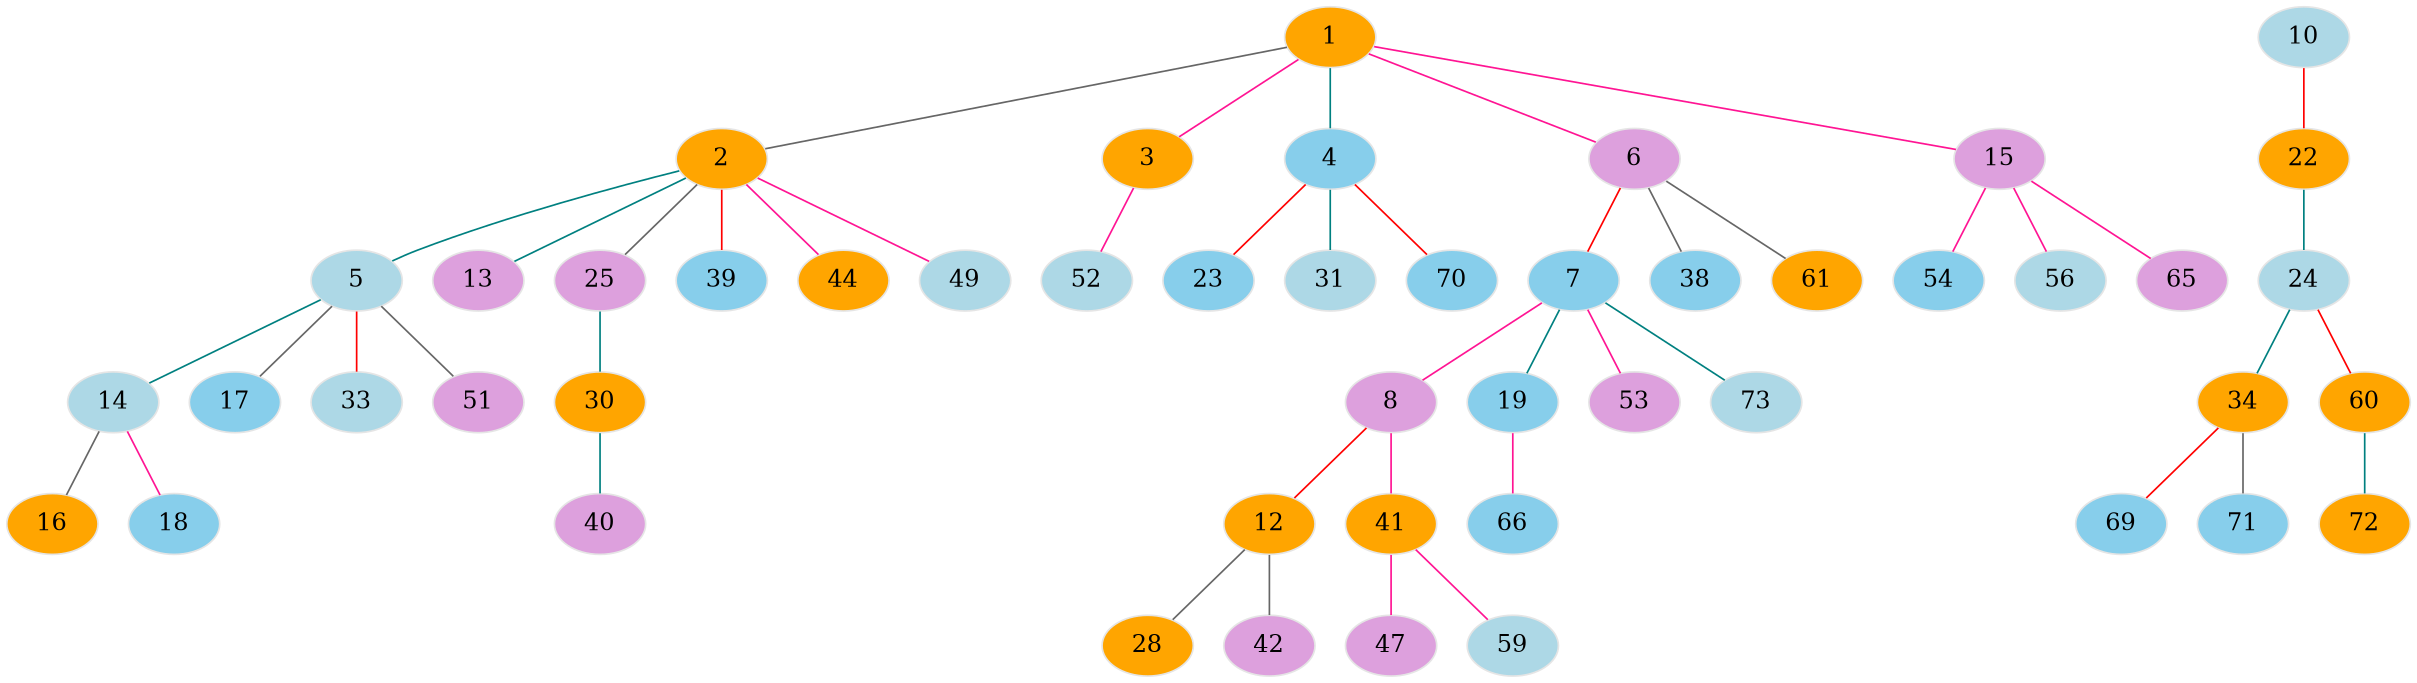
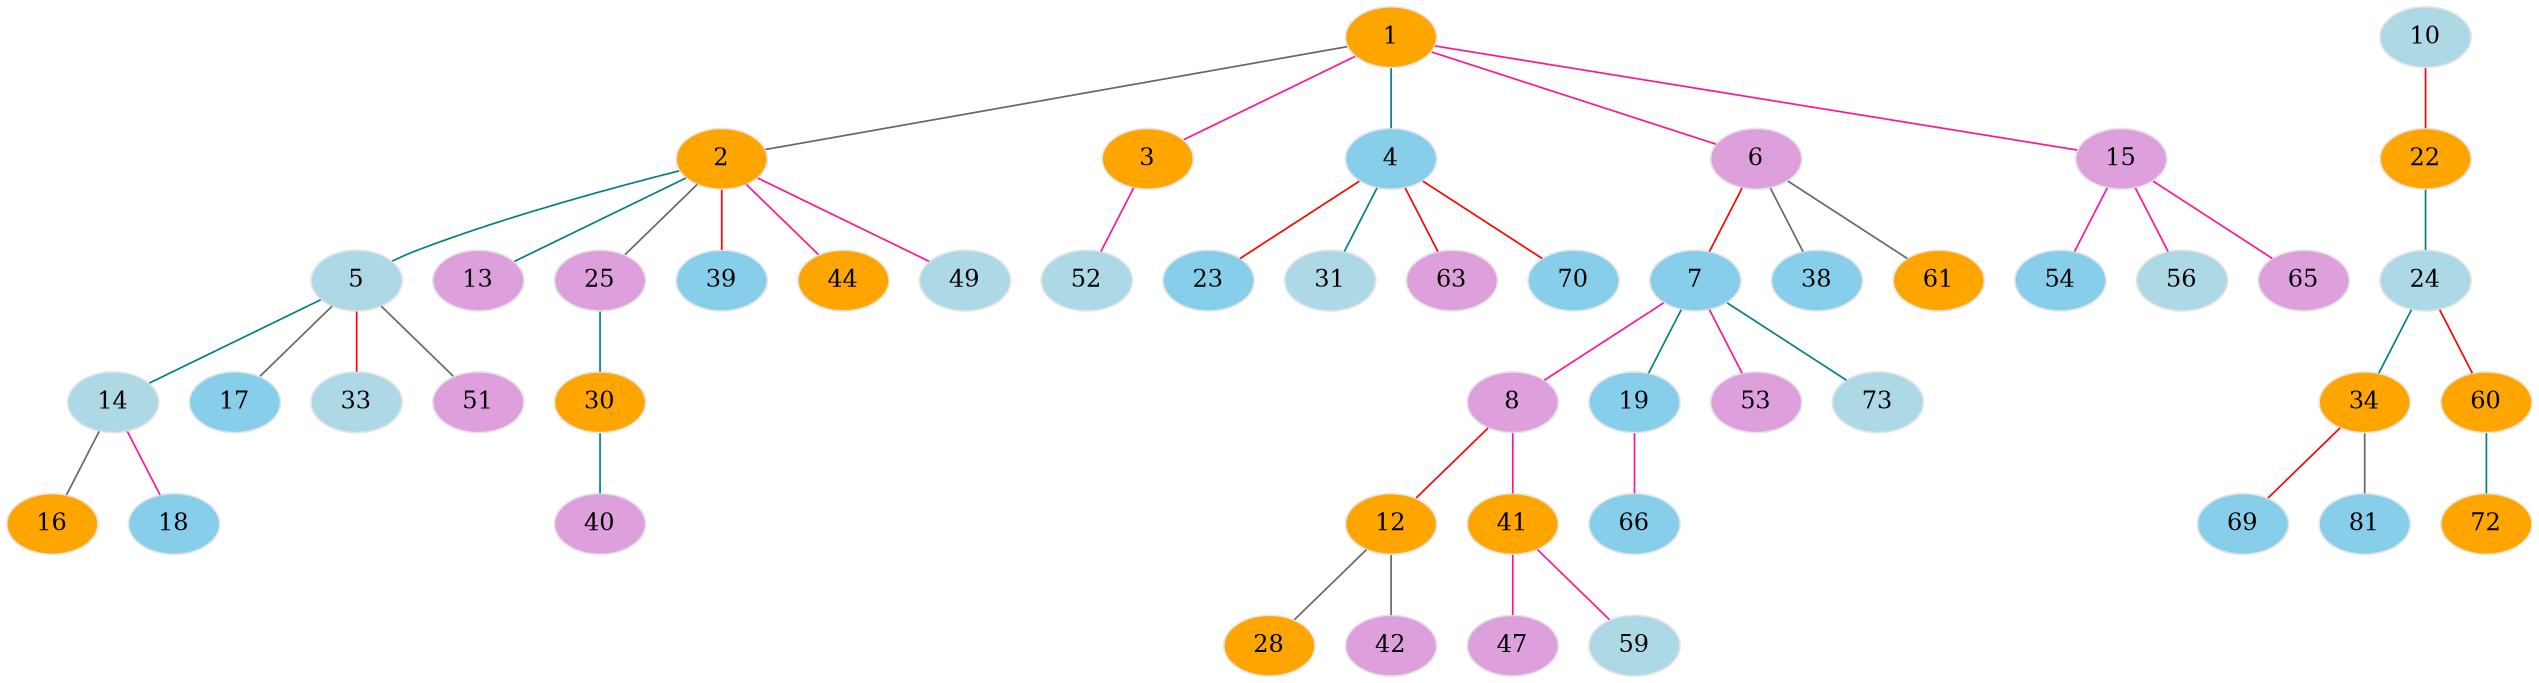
none -> (1452, 281)
(2243, 524) -> (2365, 524)
